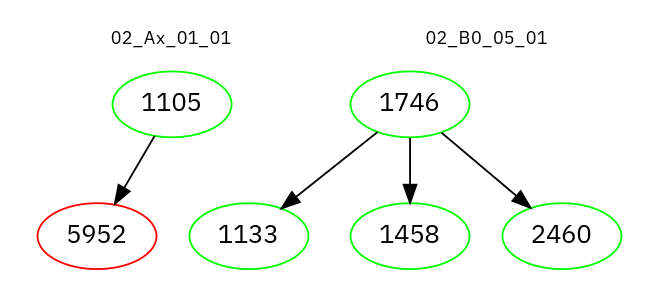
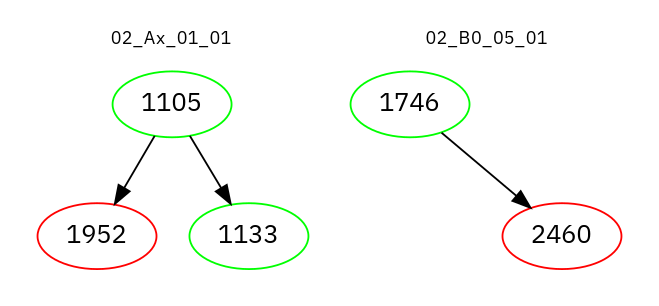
(349, 155) -> (206, 162)
(97, 236) -> (97, 236)
(410, 236) -> none
(562, 236) -> (562, 236)
